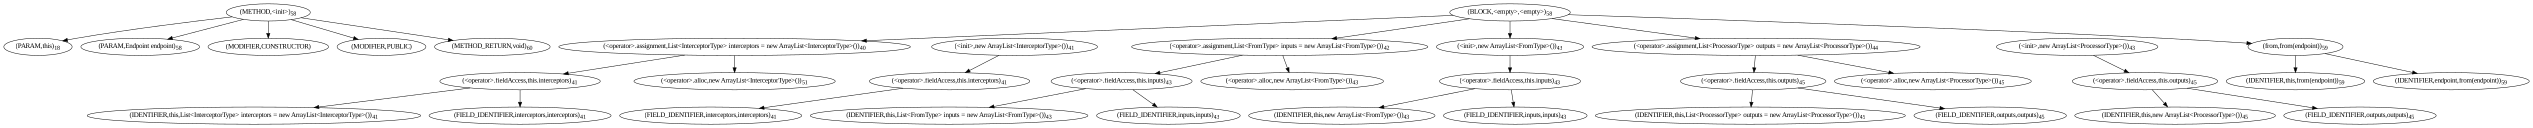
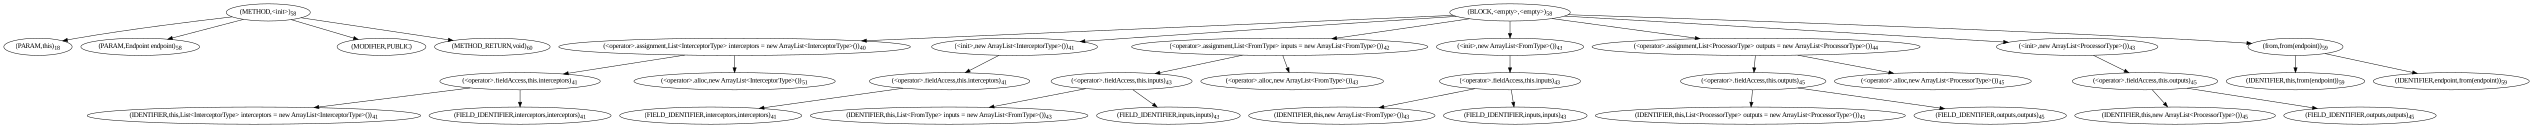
none -> (1271, 29)
none -> (1784, 29)
(268, 47) -> none
